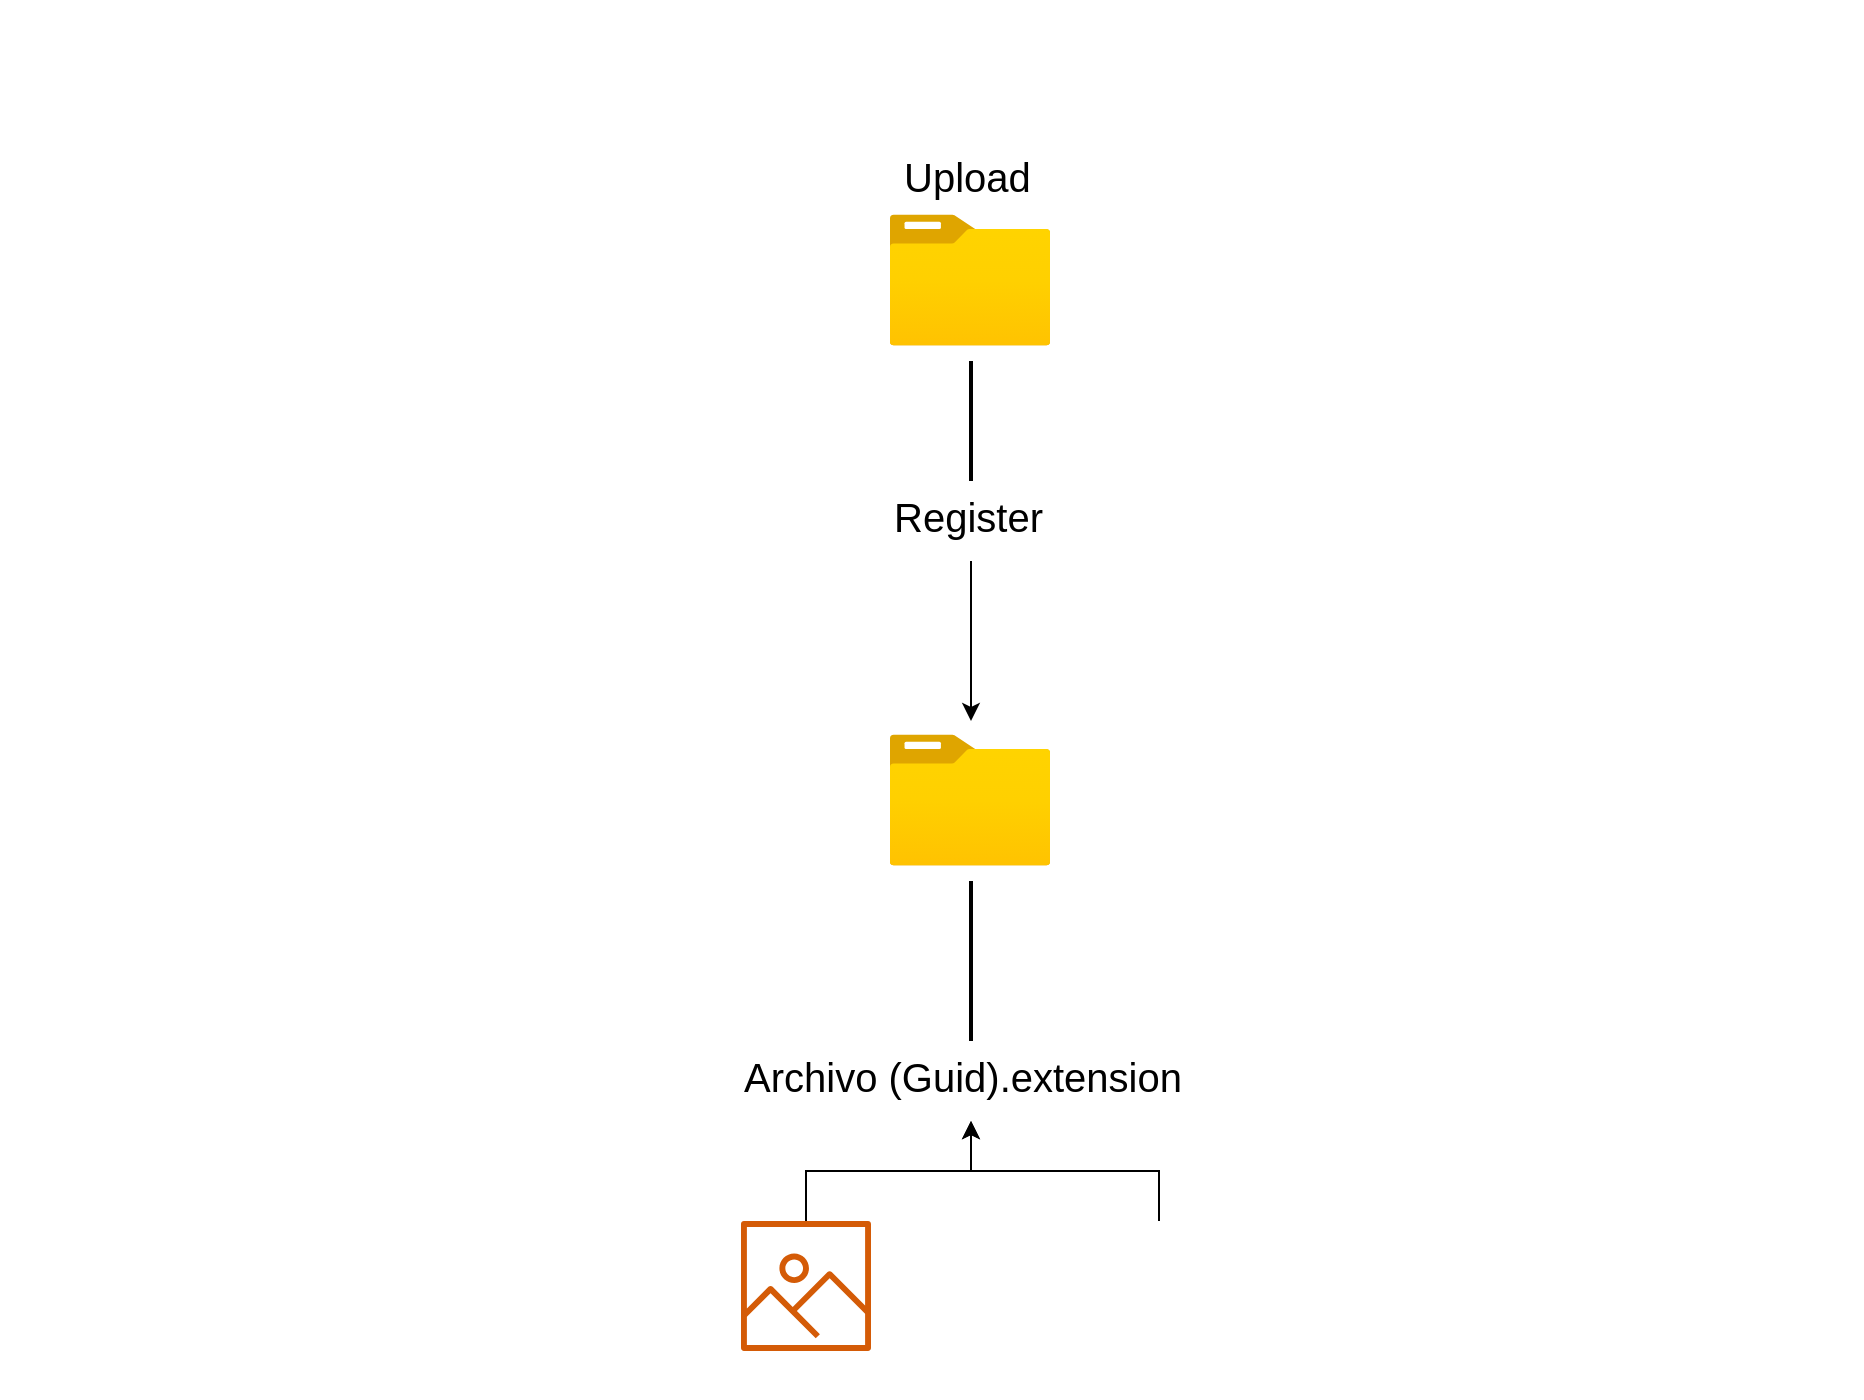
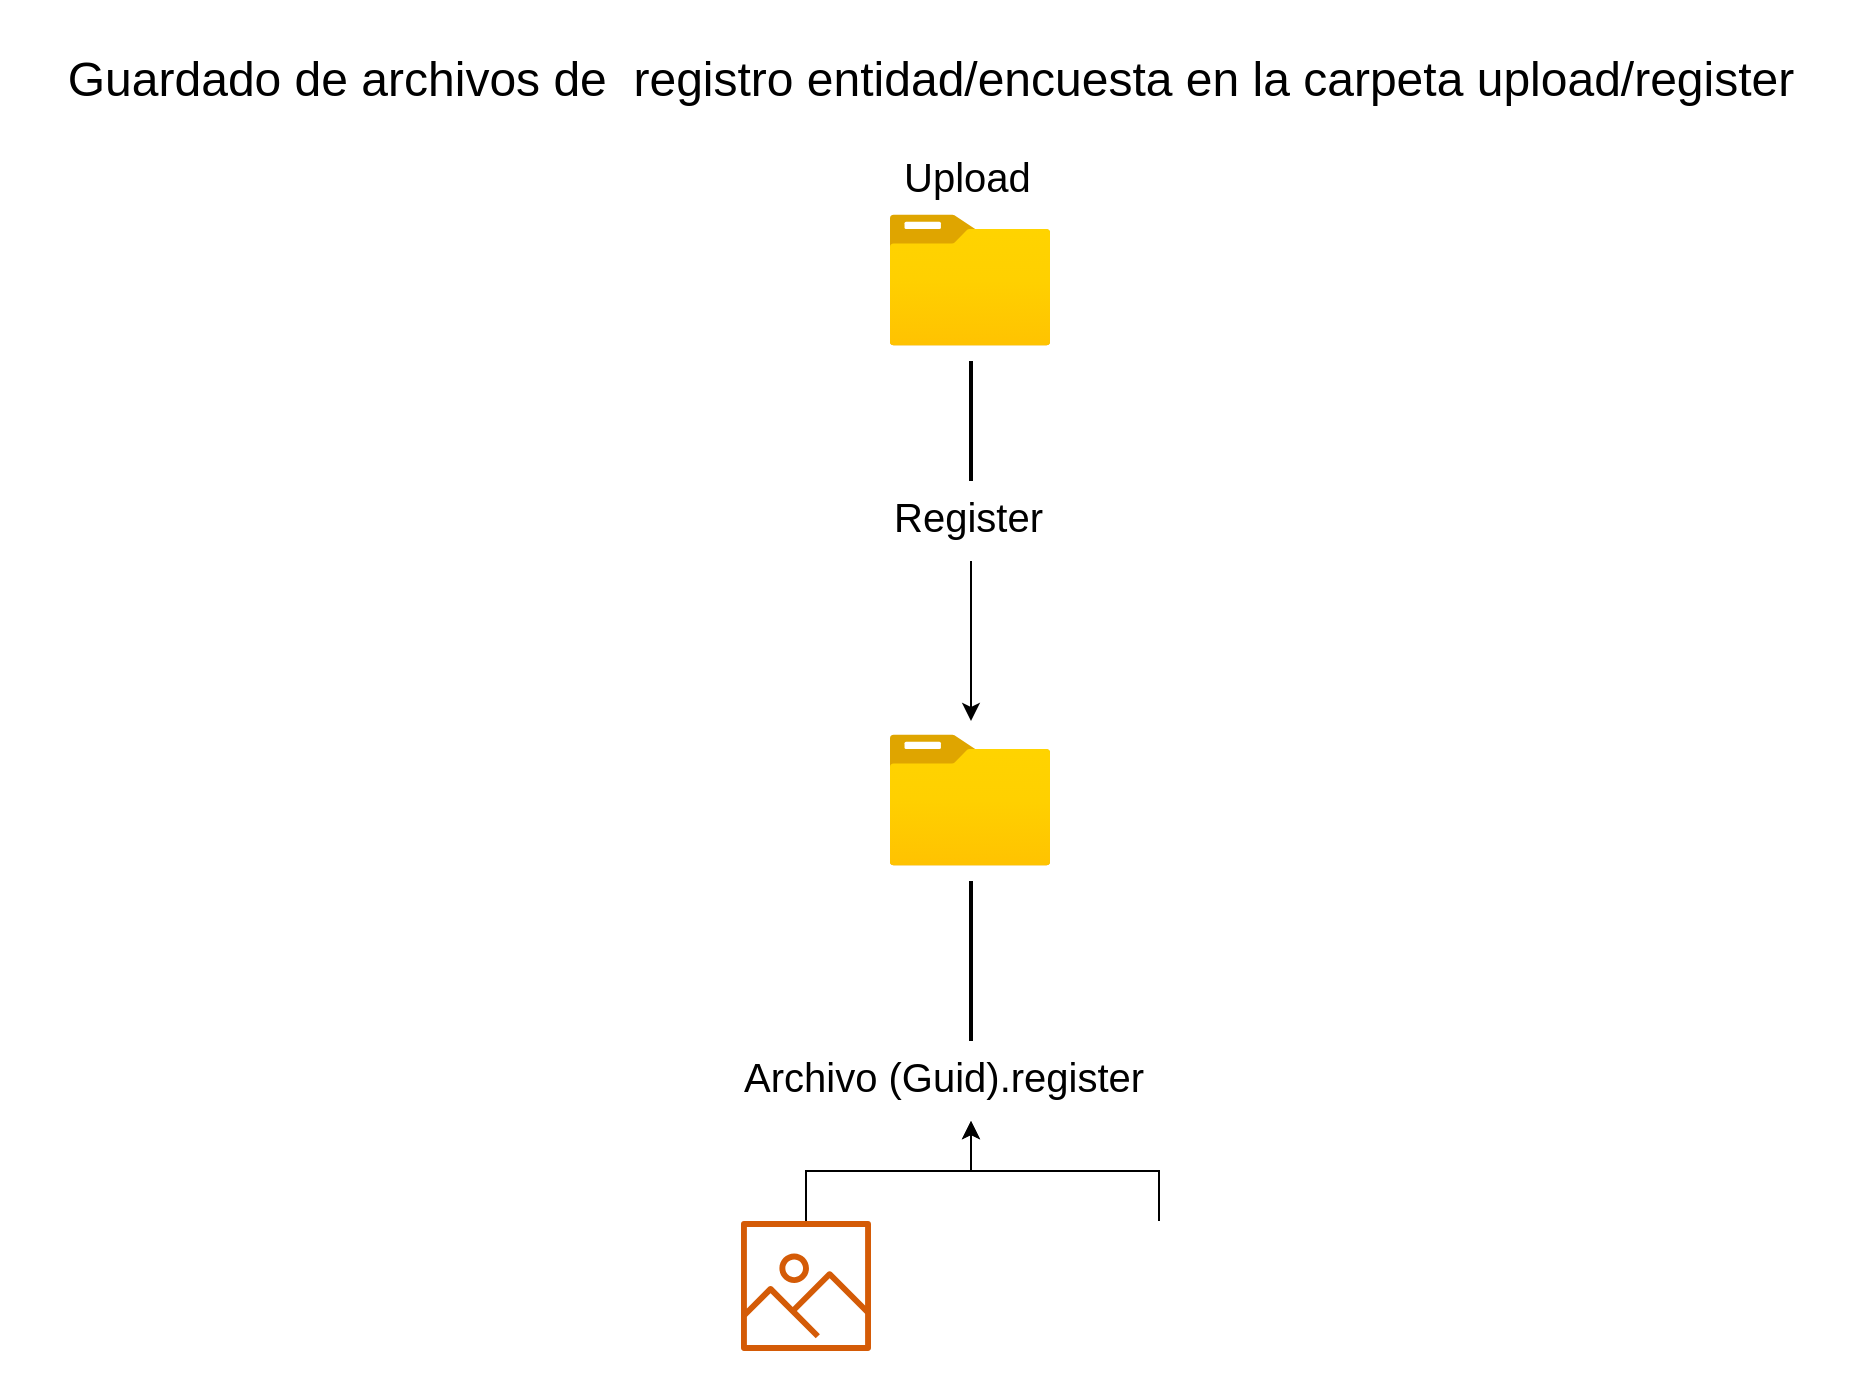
none -> (931, 81)
(973, 1103) -> (973, 1103)
